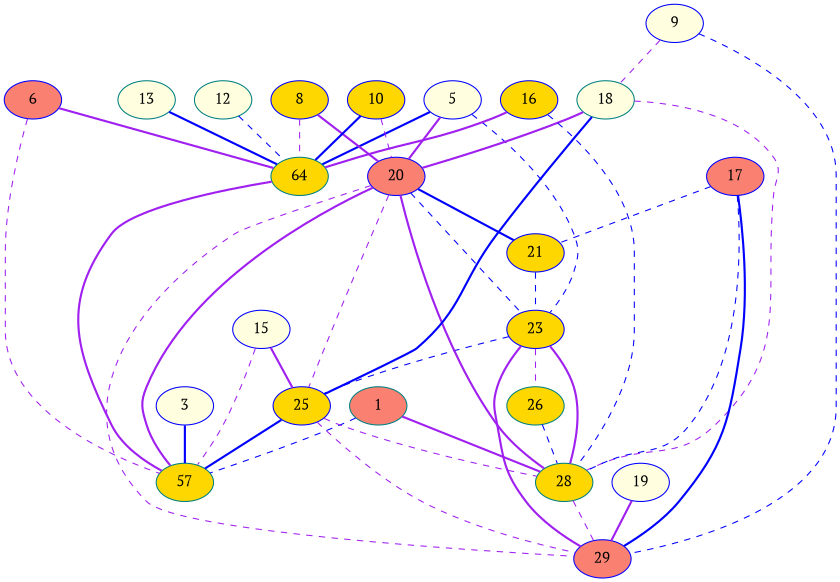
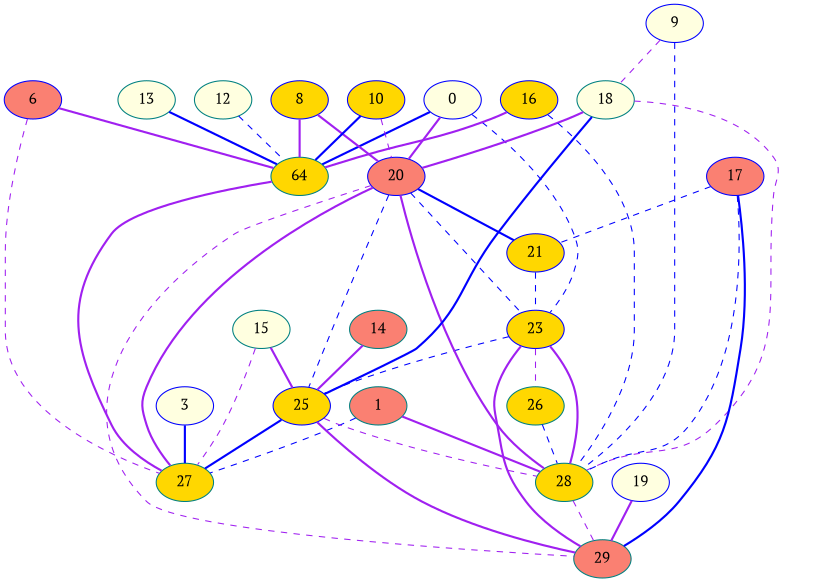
(453, 100) -> (453, 100)
(300, 138) -> (300, 138)
(348, 291) -> (348, 291)
(836, 323) -> (675, 272)
(261, 329) -> (261, 329)
none -> (378, 329)
(185, 482) -> (185, 482)
(435, 508) -> (435, 508)
(602, 559) -> (602, 559)
